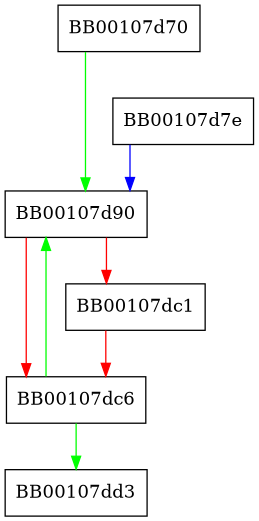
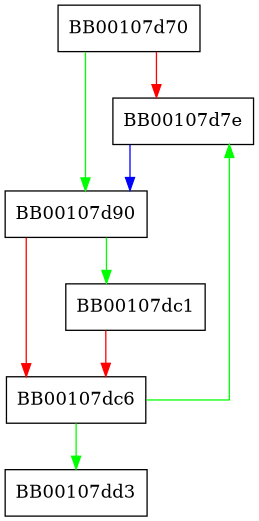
none -> (156, 68)
(106, 254) -> (106, 254)
(46, 313) -> (229, 320)
